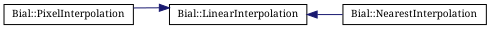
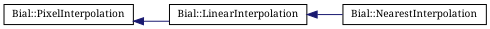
(146, 8) -> (157, 21)
